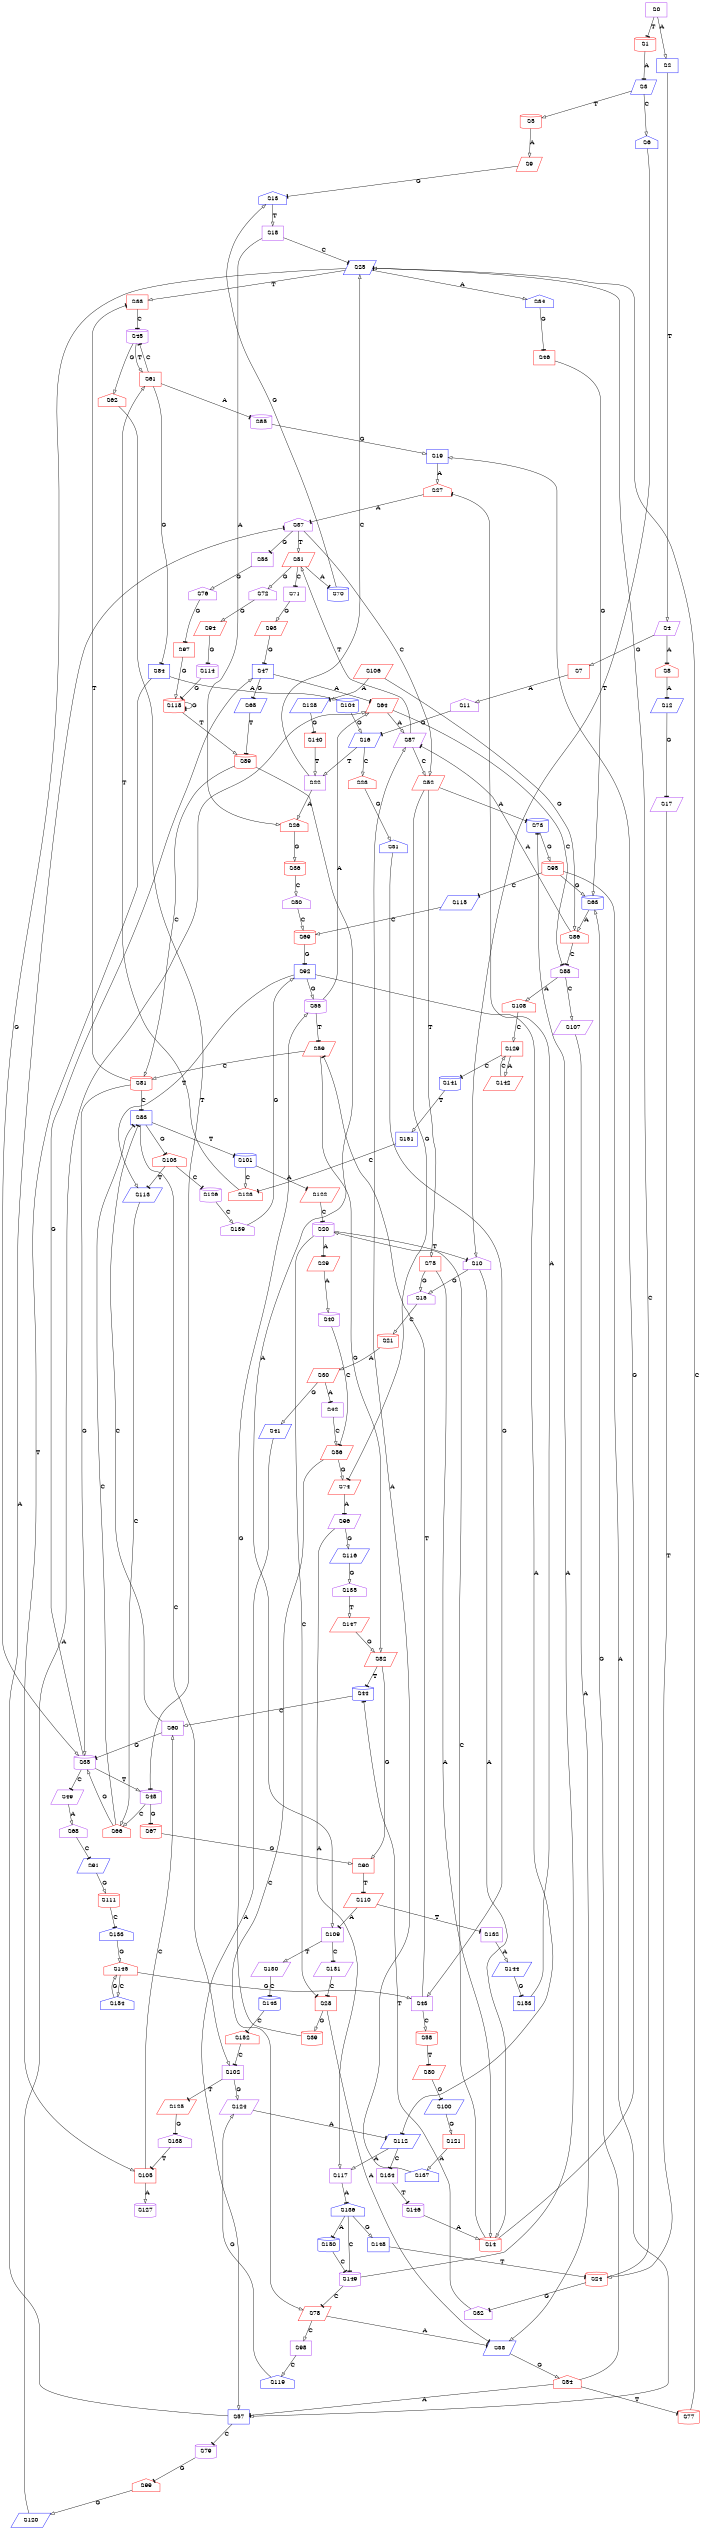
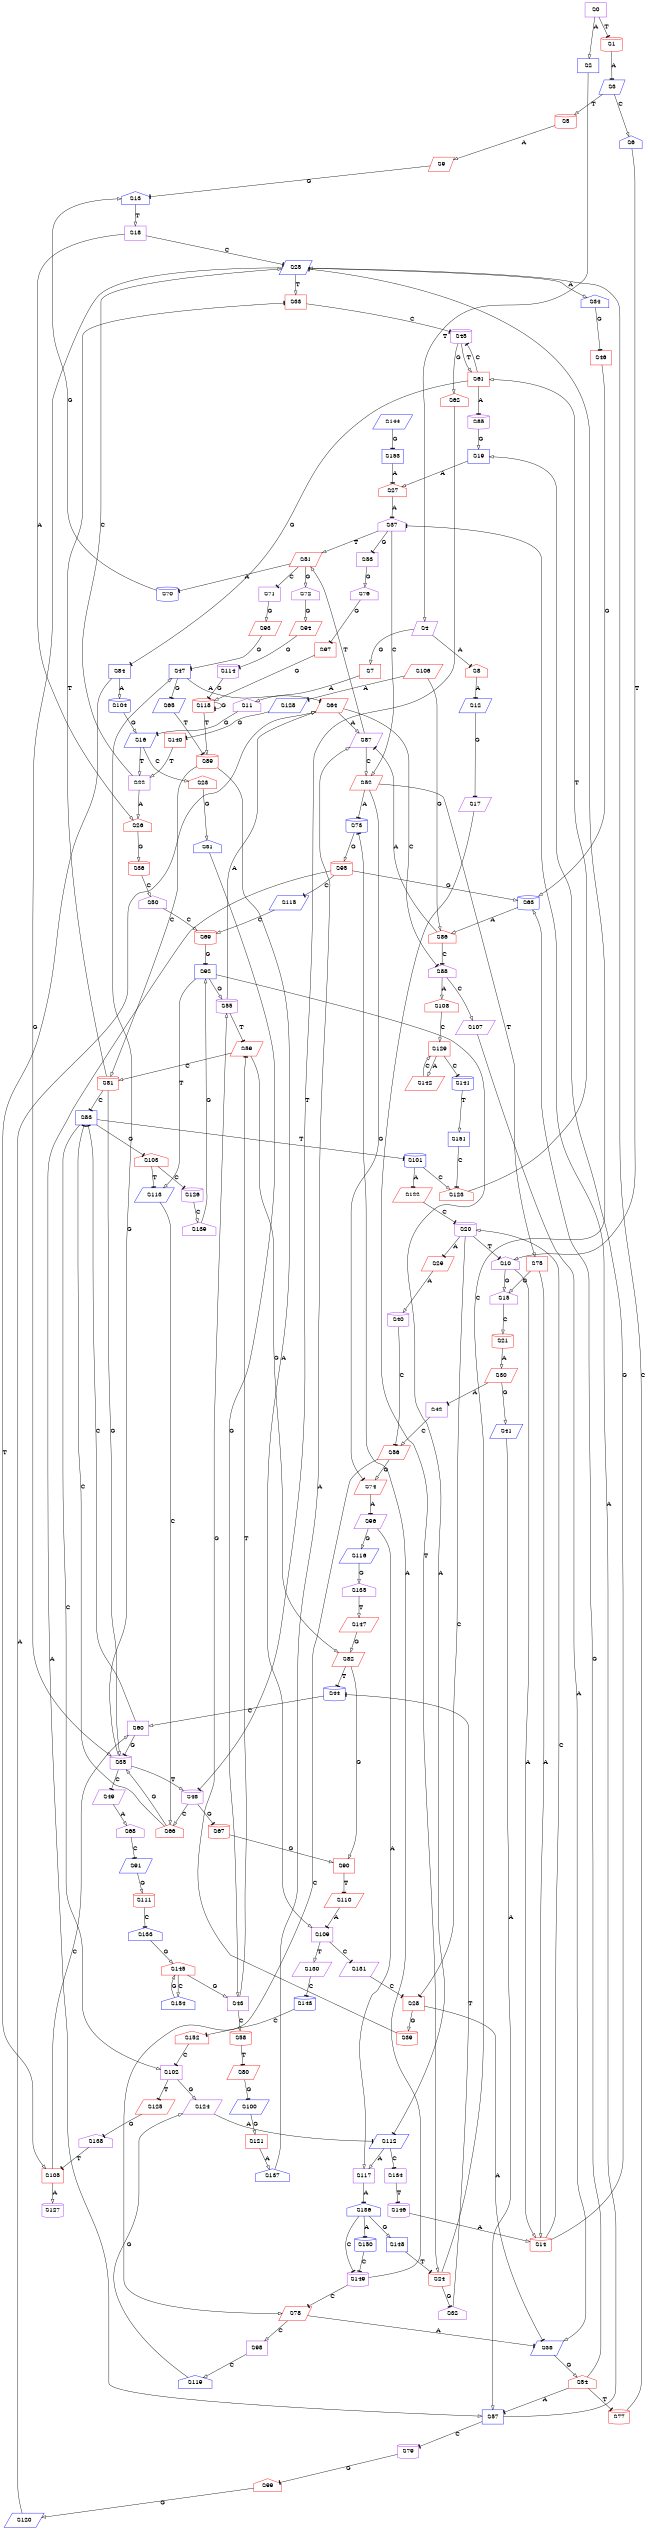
(492, 1935) -> none
